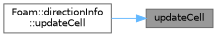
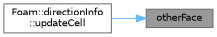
(180, 18) -> (180, 18)
